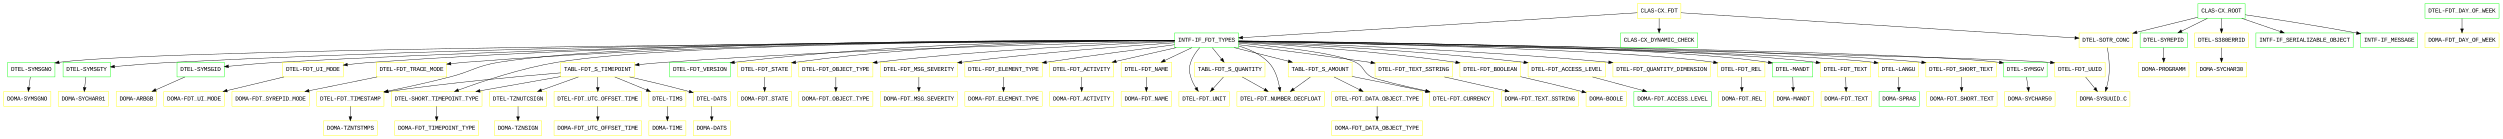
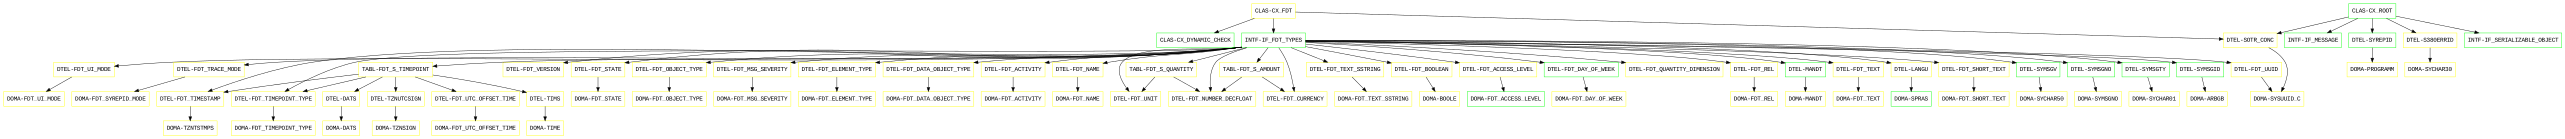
none -> (1423, 50)
(700, 70) -> (533, 70)
(1347, 83) -> (1110, 56)
(437, 99) -> (273, 99)
